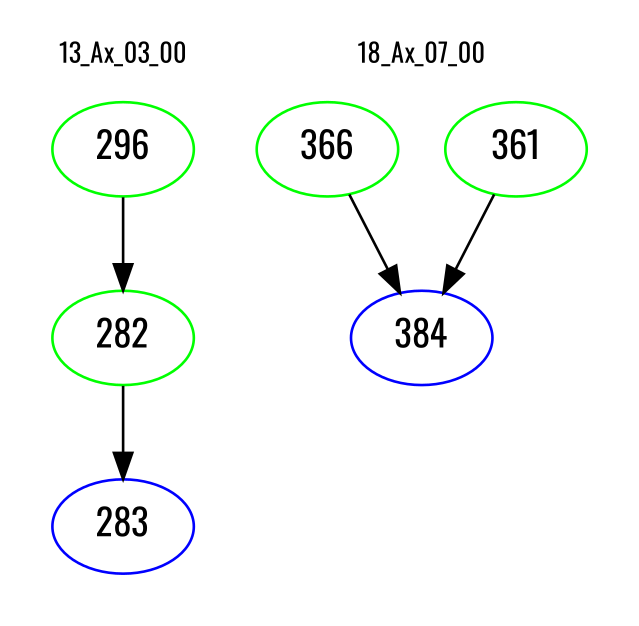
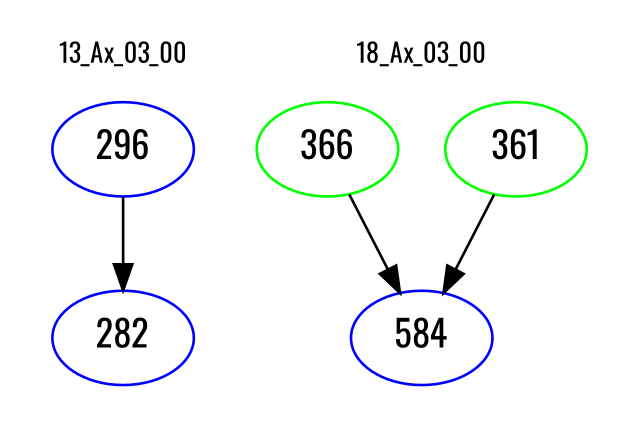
(422, 56) -> (422, 56)
(123, 149) -> (123, 149)
(123, 338) -> (123, 338)
(422, 338) -> (422, 338)
(123, 527) -> none
